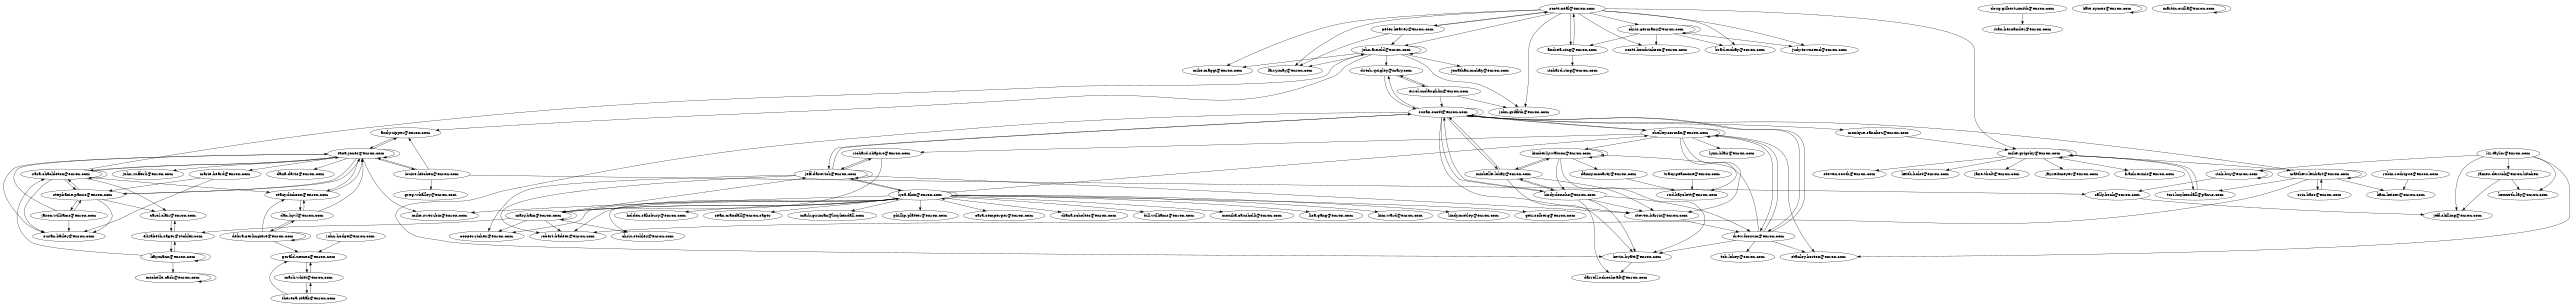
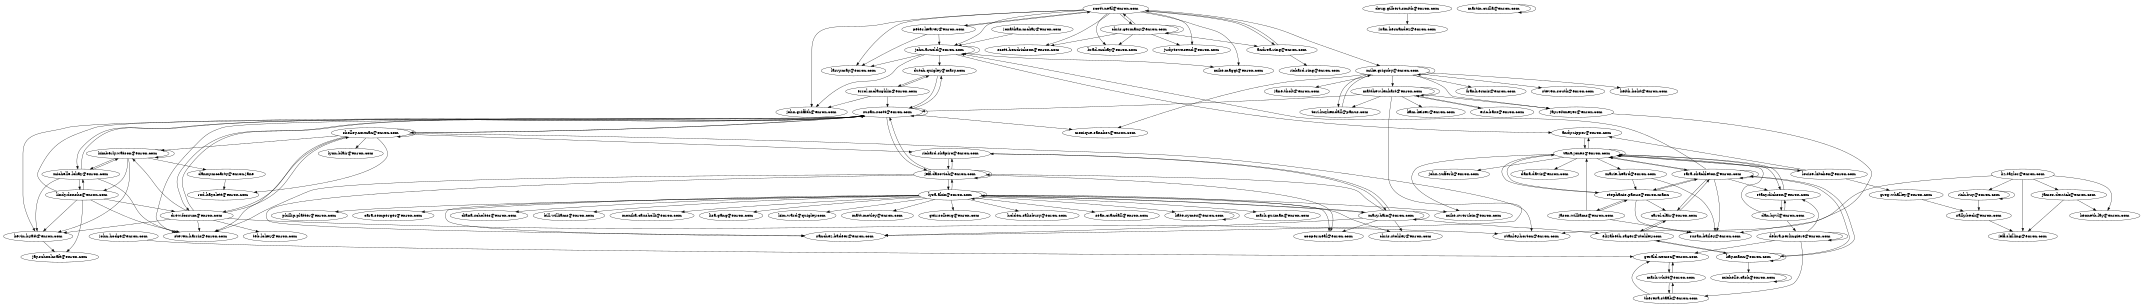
none -> (1130, 20)
(1431, 60) -> (987, 39)
none -> (1485, 101)
(1956, 143) -> (1241, 91)
(129, 158) -> (1821, 143)
none -> (1197, 161)
(1296, 164) -> (1076, 203)
(1608, 174) -> (226, 174)
(1692, 174) -> none
(2411, 174) -> none
(2508, 174) -> (2069, 195)
(1463, 180) -> none
(1276, 185) -> (1941, 205)
(83, 195) -> (1638, 195)
none -> (1693, 197)
none -> (1837, 205)
(743, 216) -> (1122, 216)
(832, 216) -> (1283, 216)
(1400, 216) -> (802, 216)
(1474, 216) -> (877, 216)
(286, 225) -> (1773, 289)
(1709, 226) -> (198, 225)
(487, 236) -> (1329, 236)
(568, 236) -> (845, 236)
(1616, 278) -> (60, 257)
